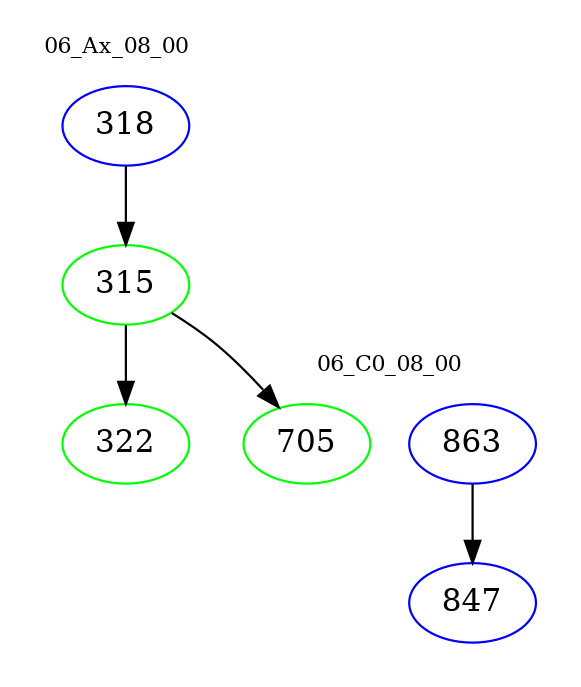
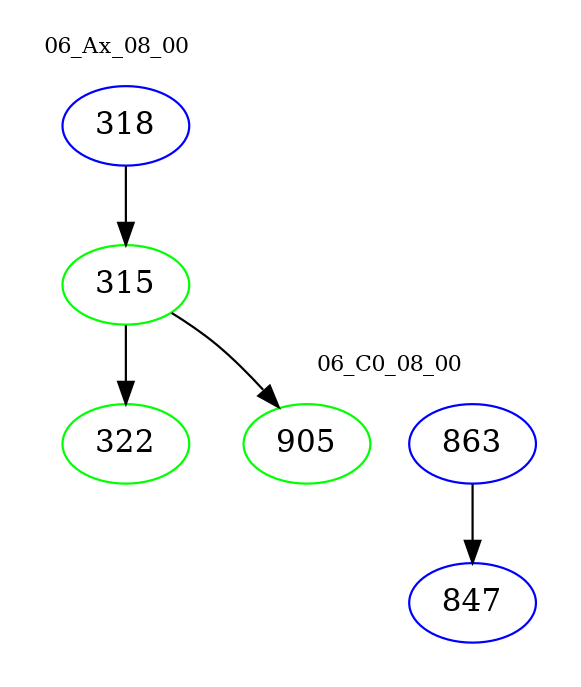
(307, 444) -> (307, 444)
